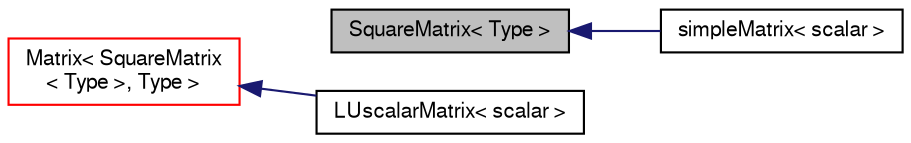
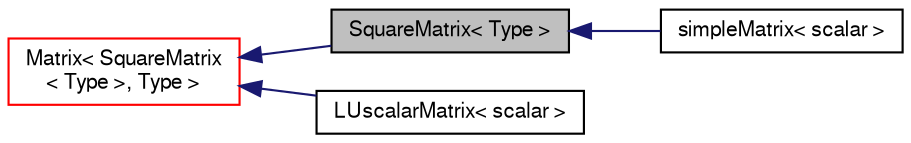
none -> (296, 50)
